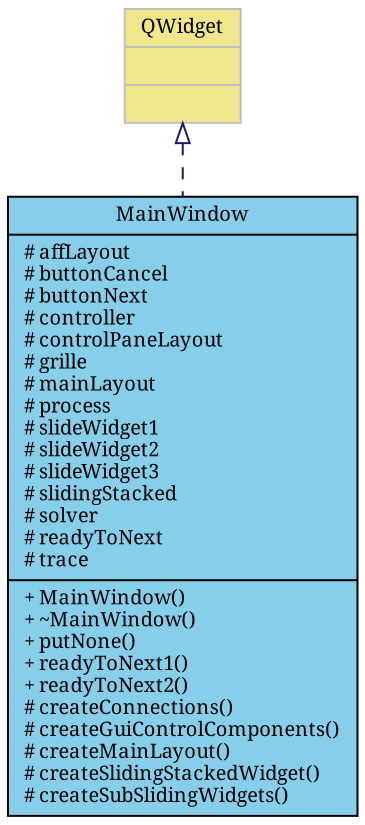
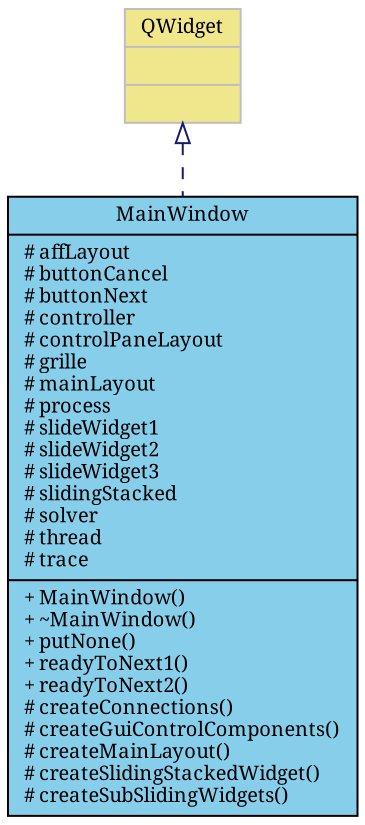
(94, 538) -> (64, 538)
